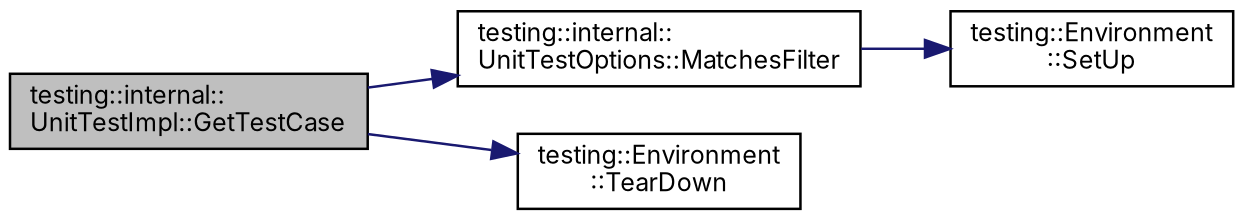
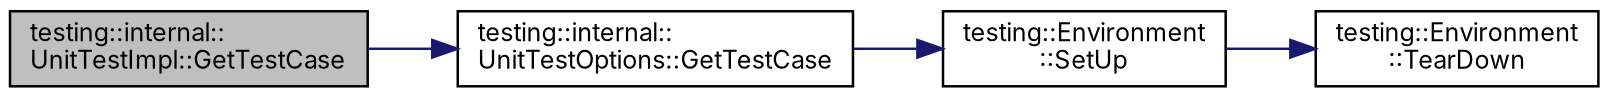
(659, 49) -> (655, 49)
(430, 142) -> (1258, 49)
